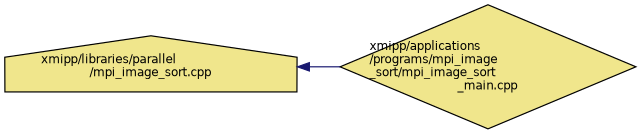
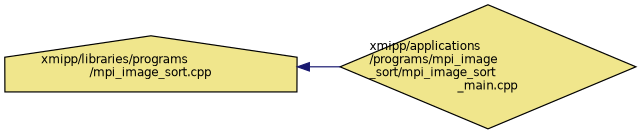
(151, 67) -> (151, 67)
